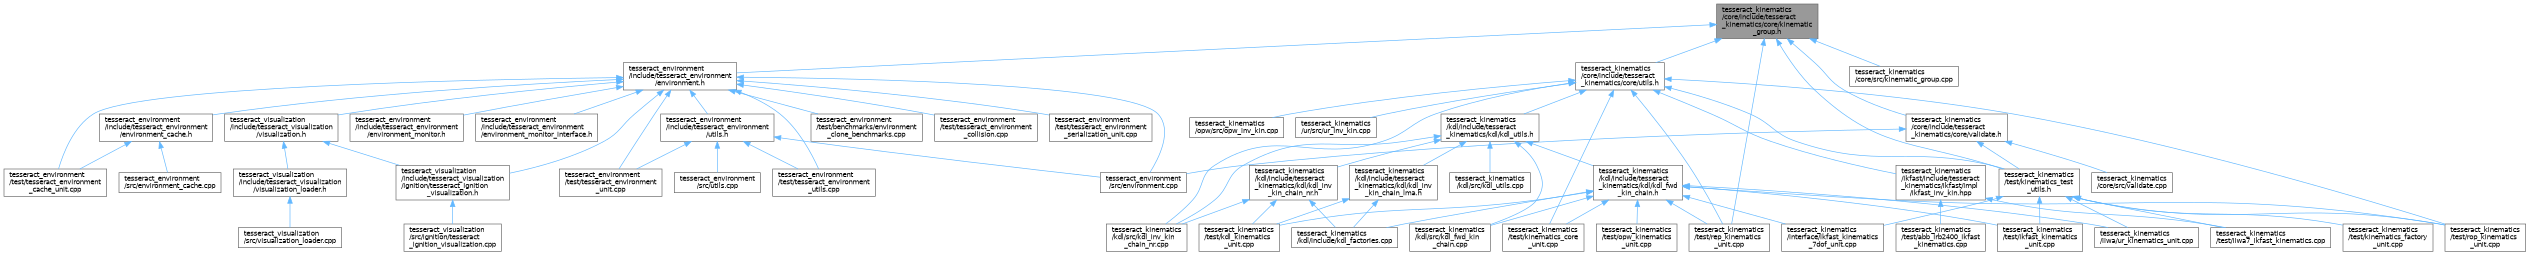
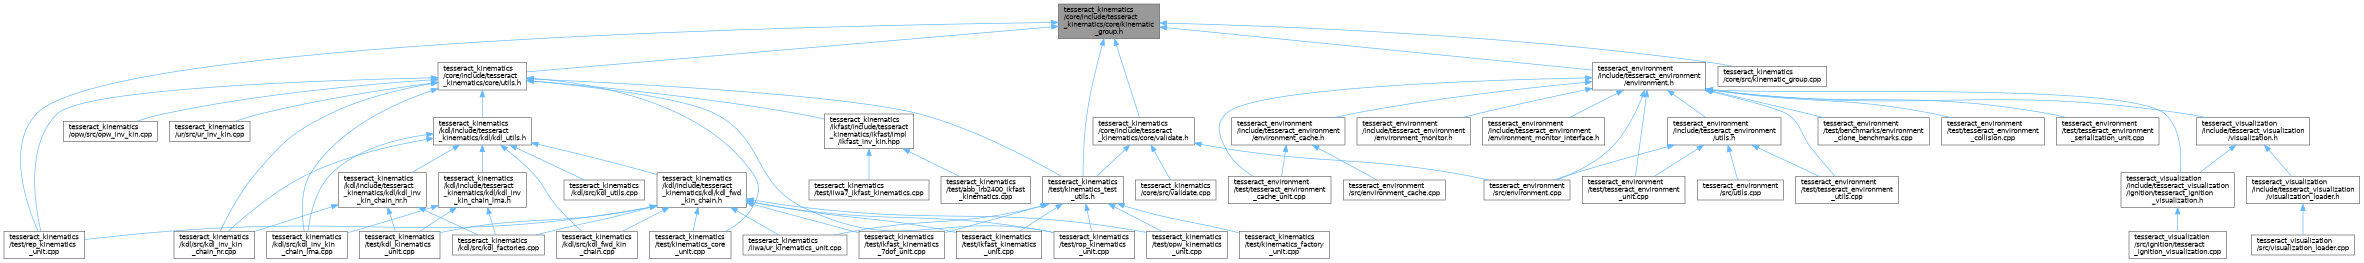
(2152, 213) -> (1138, 219)
(1345, 238) -> (498, 245)
(1833, 238) -> (902, 245)
none -> (307, 245)
